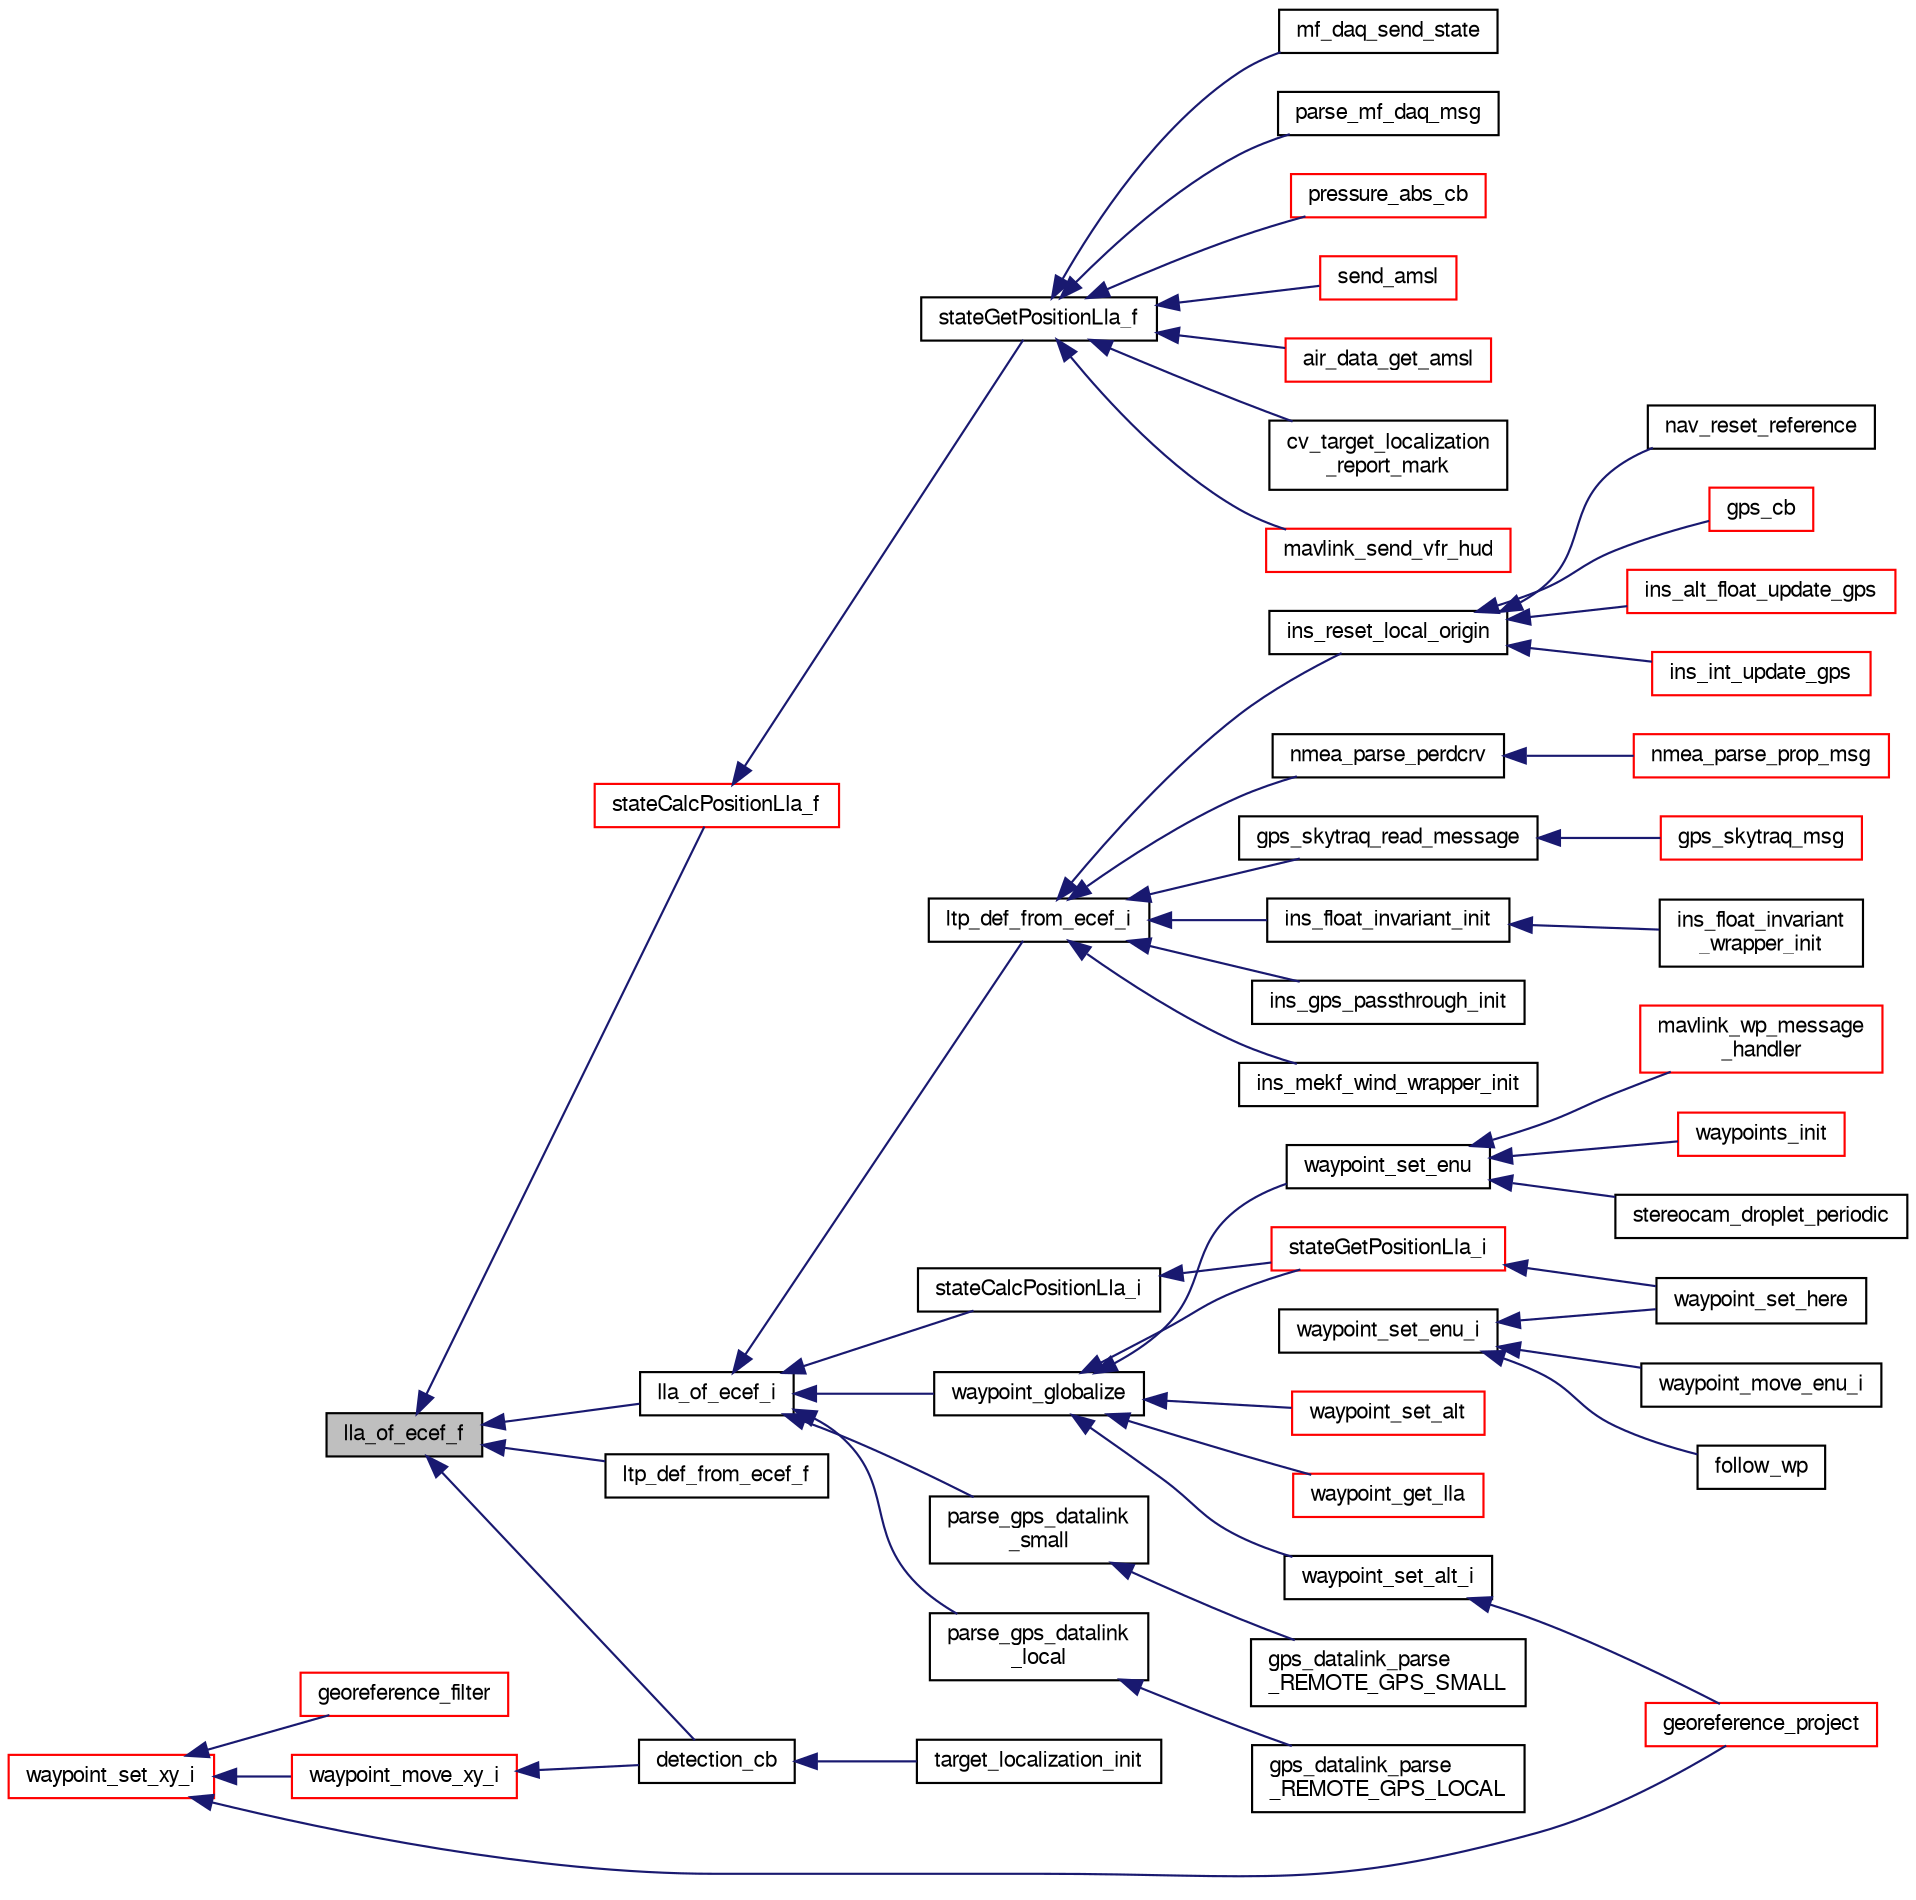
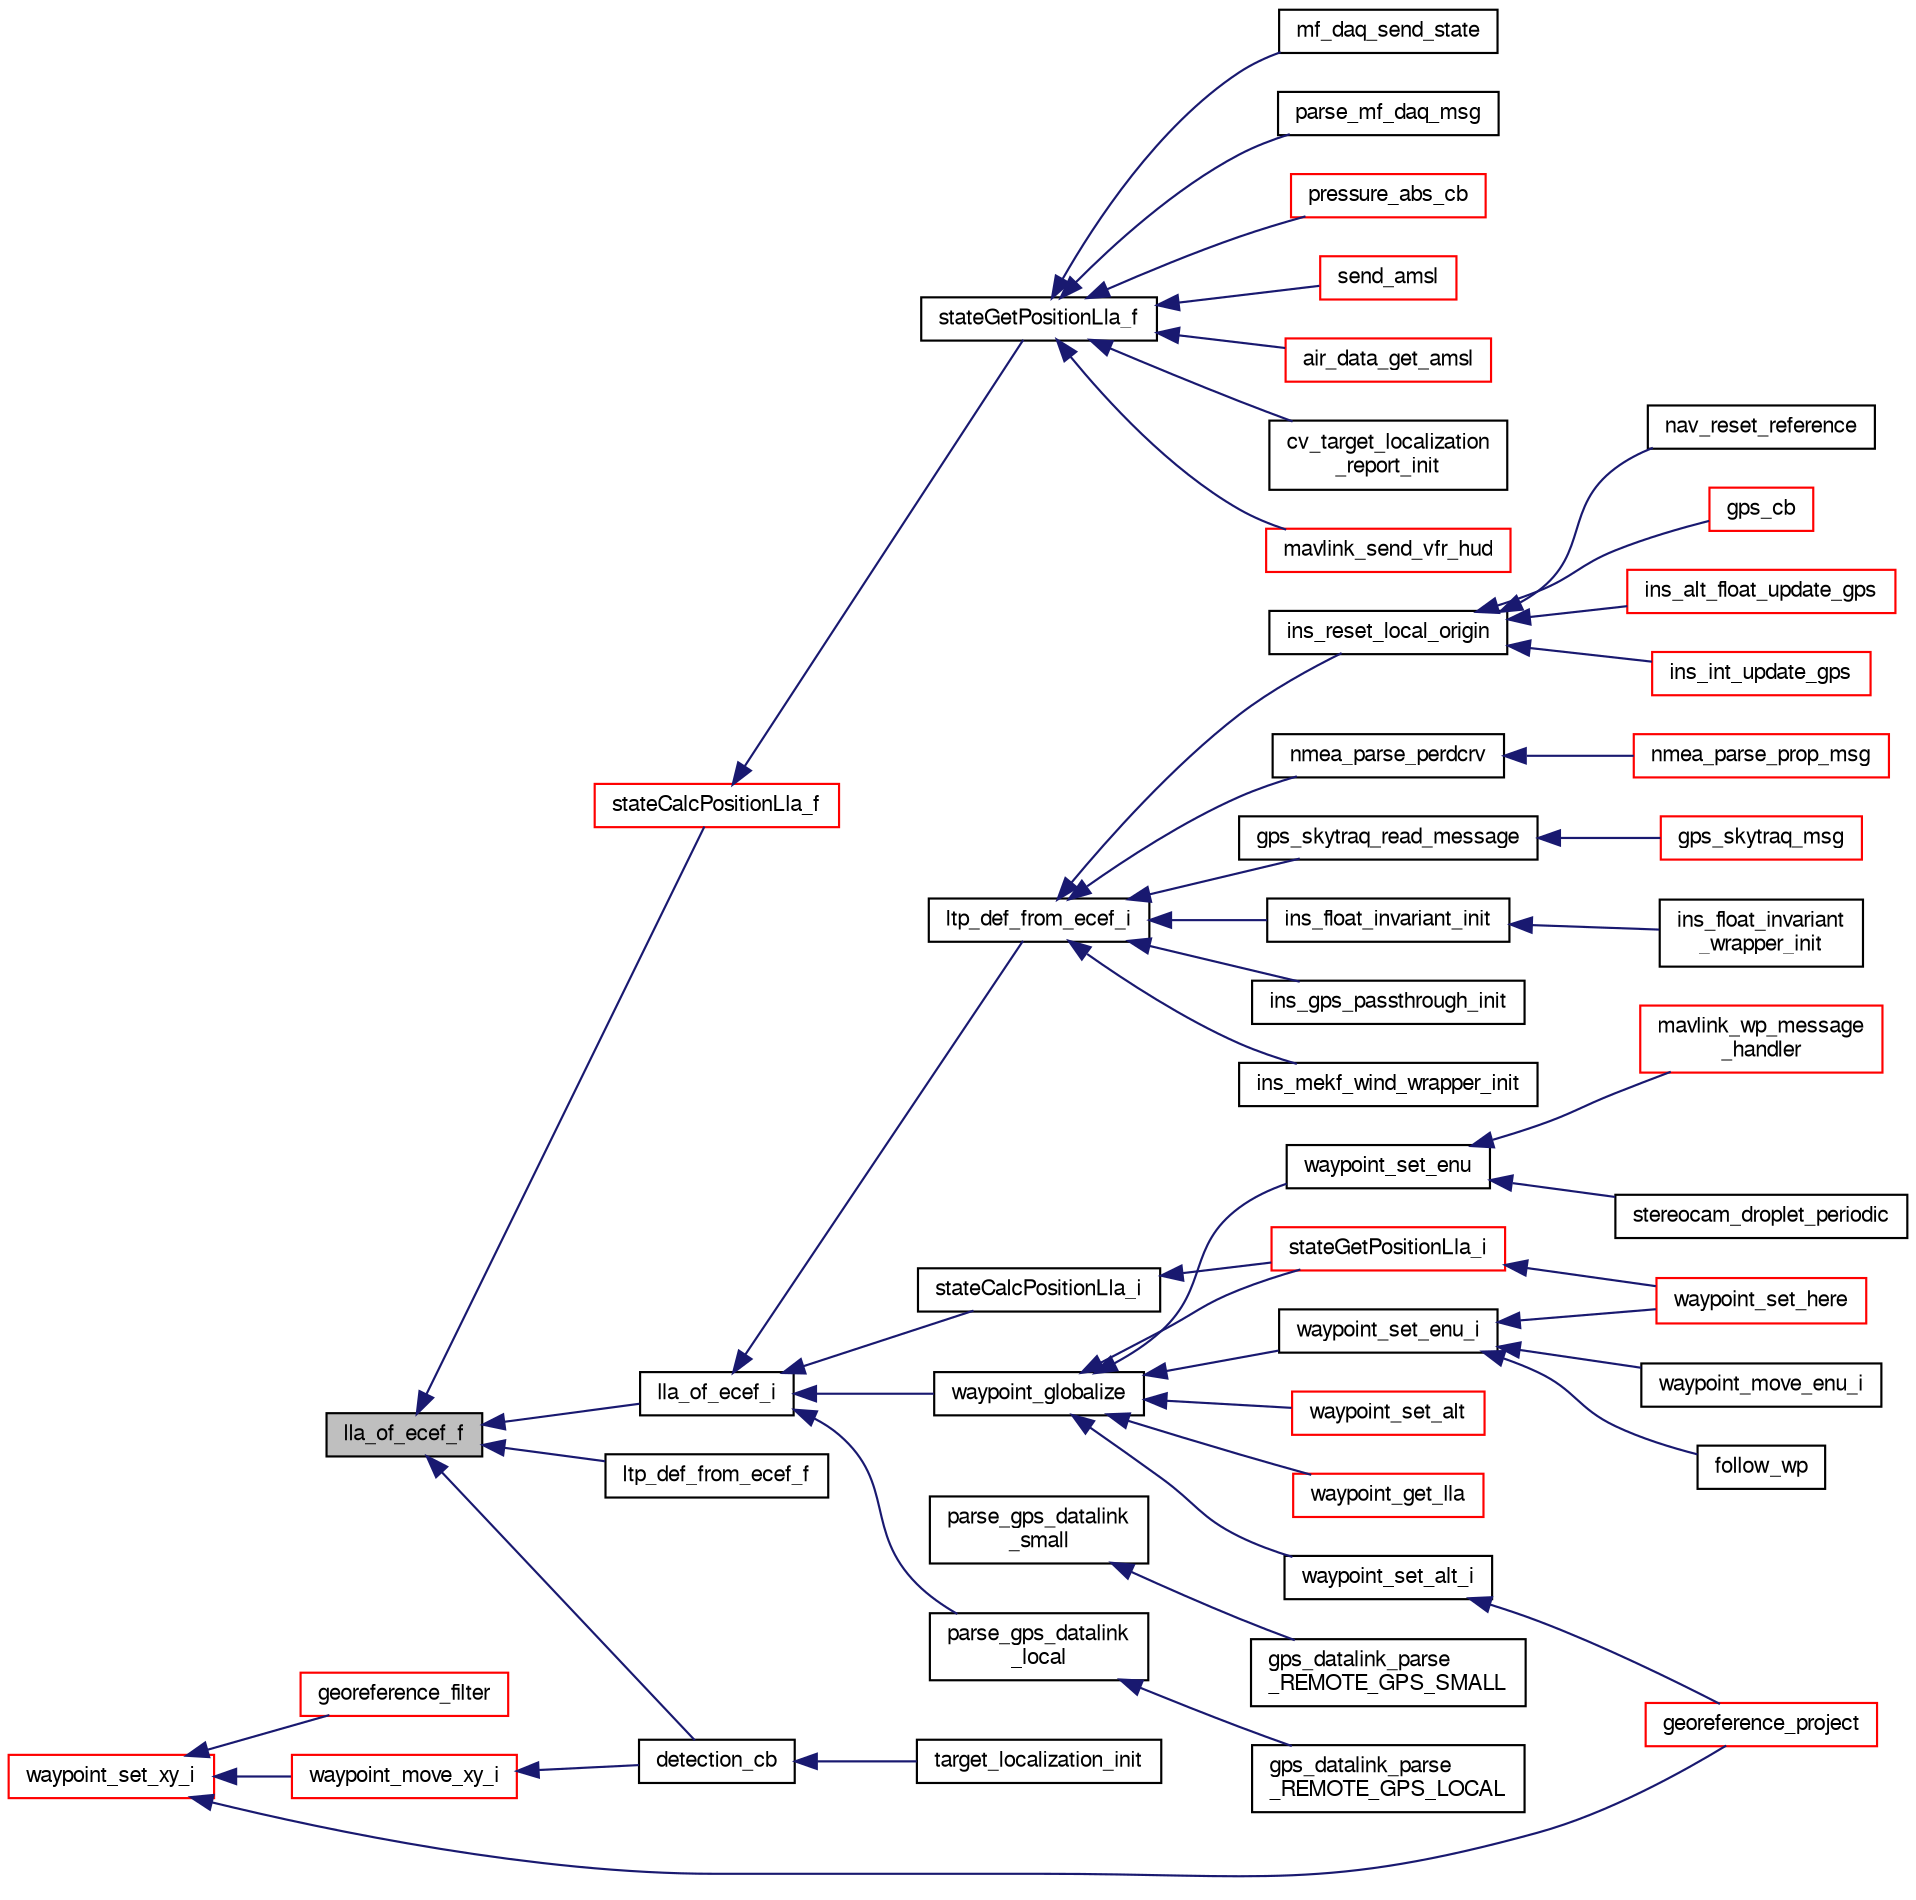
(1388, 455) -> (1388, 455)
(1761, 1134) -> none
(1761, 1301) -> (1761, 1301)
none -> (1222, 1361)
(890, 1457) -> none
